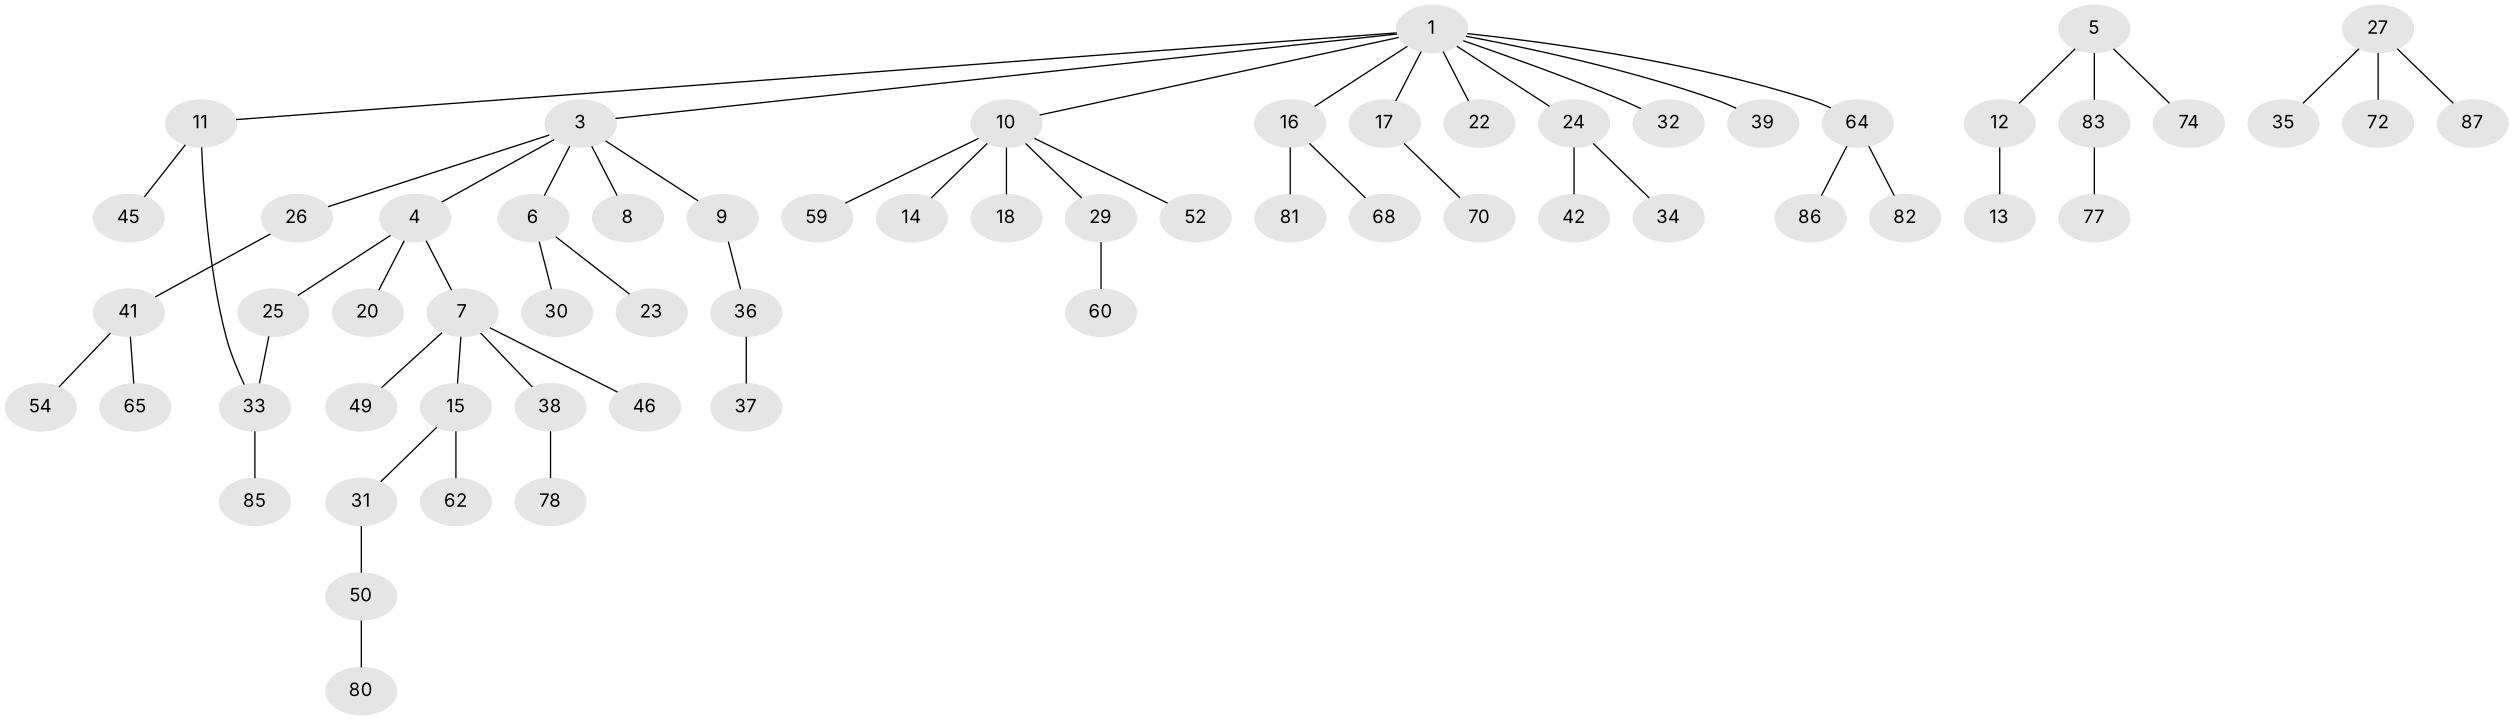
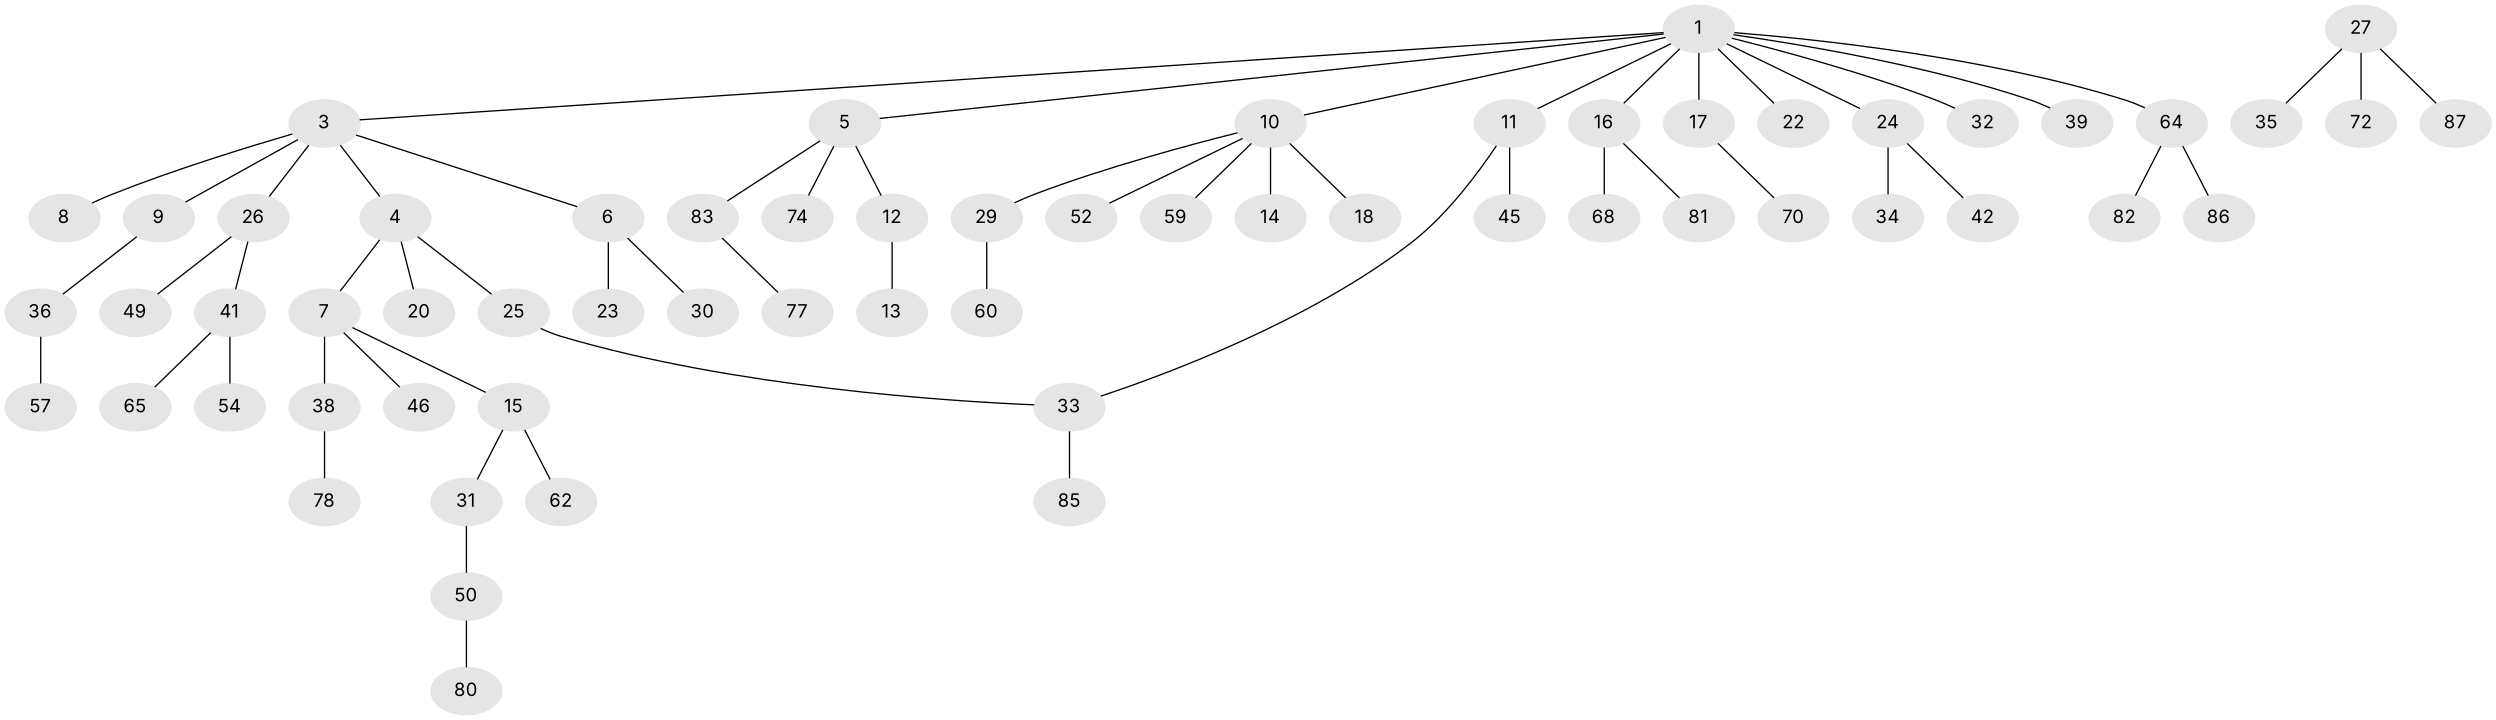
none -> (1272, 76)
(412, 360) -> (194, 265)
(746, 407) -> (41, 407)
